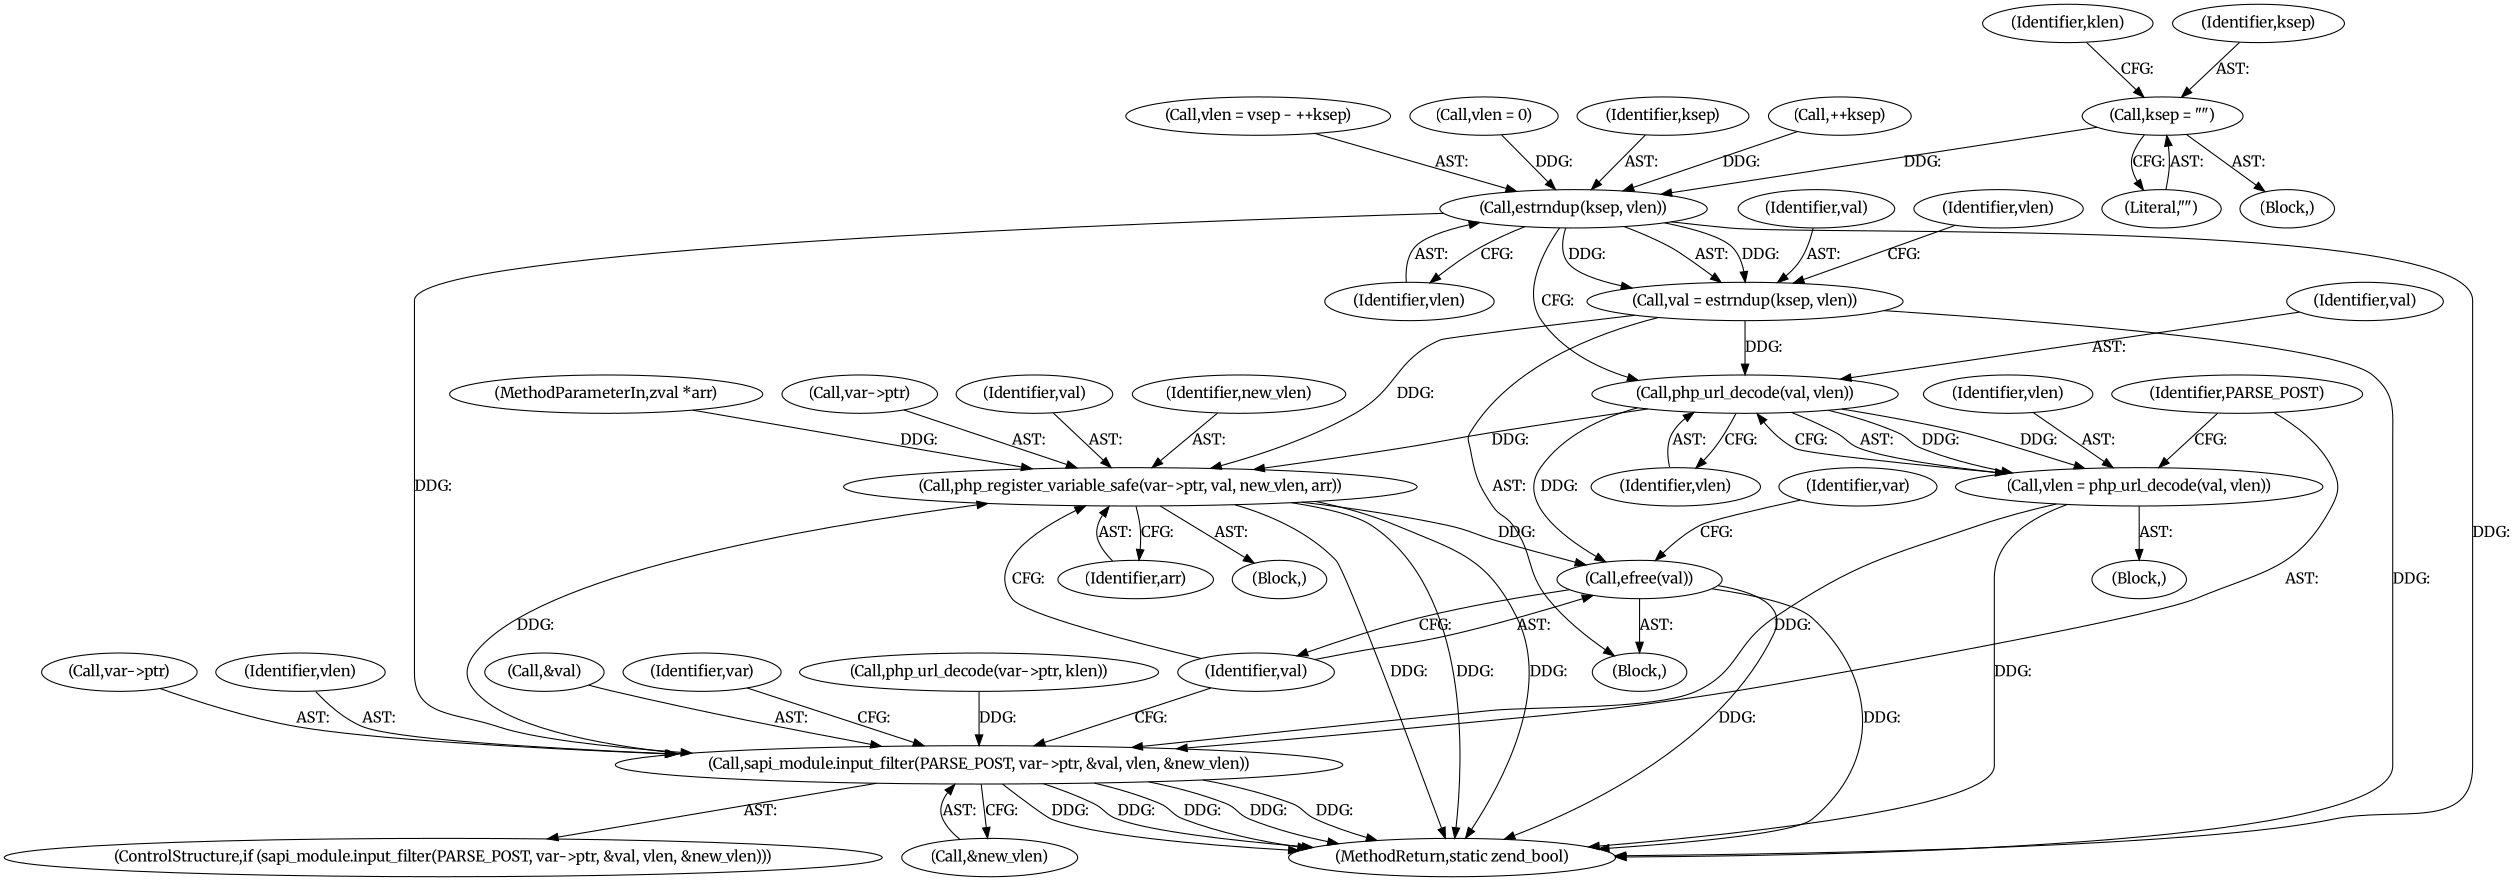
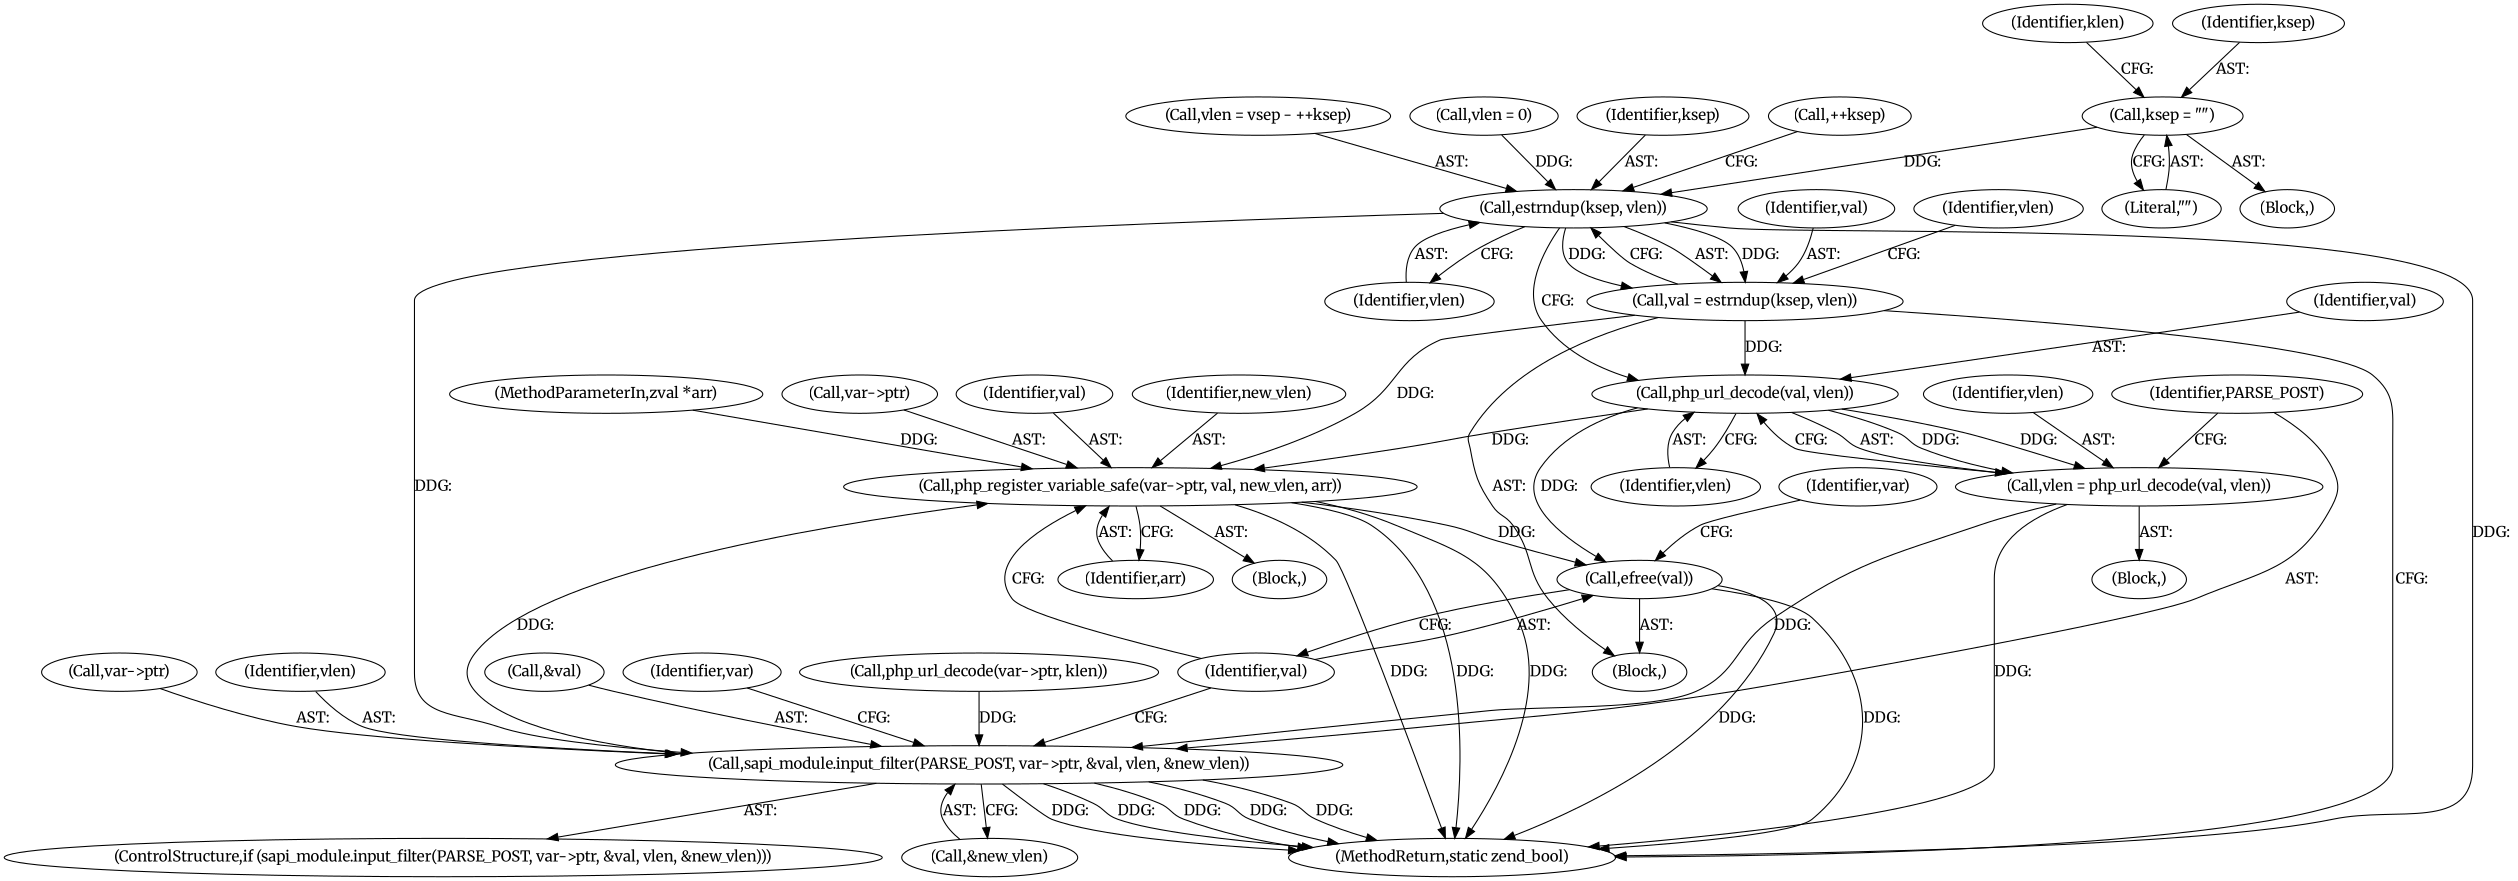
(1743, 162) -> (1743, 162)
none -> (1635, 266)
(2413, 580) -> (2413, 580)
